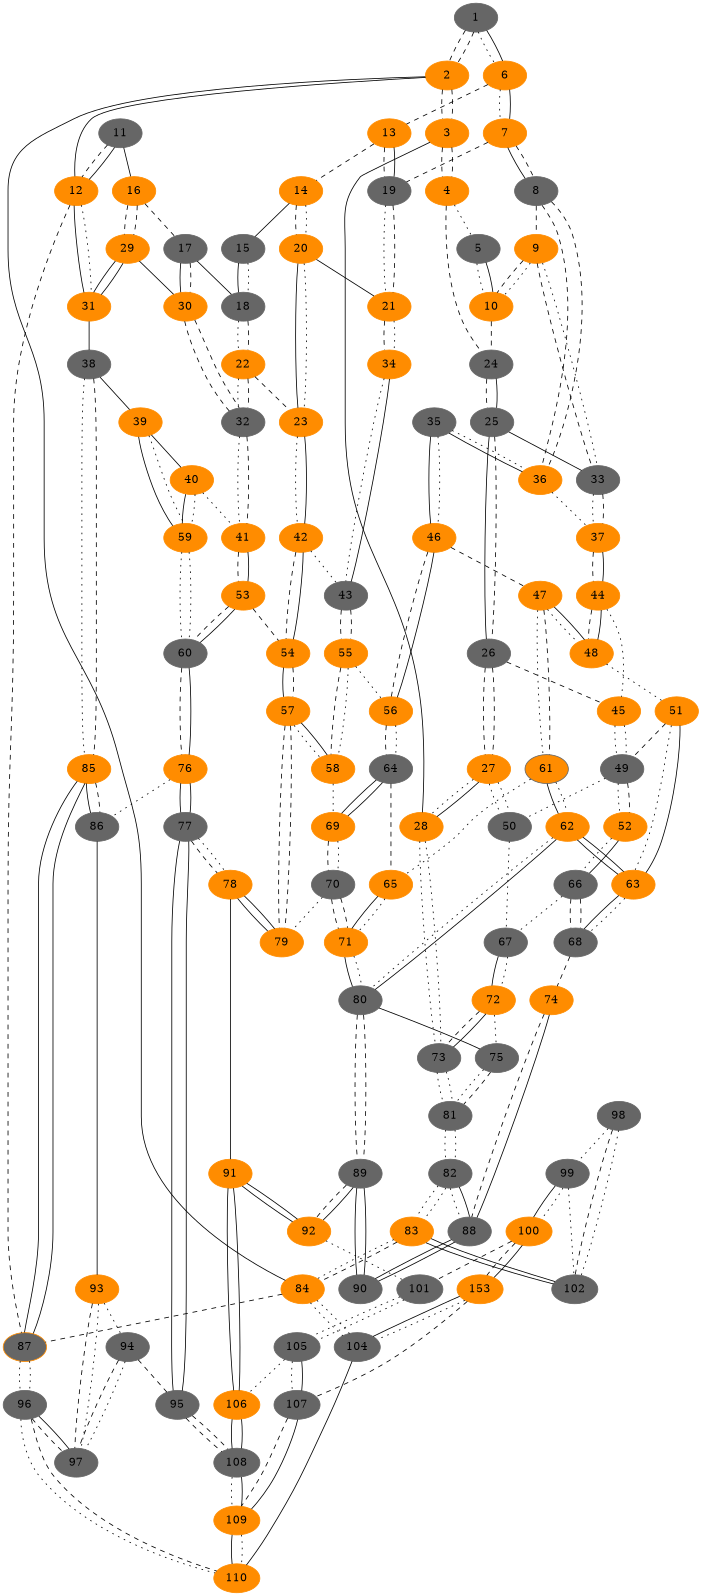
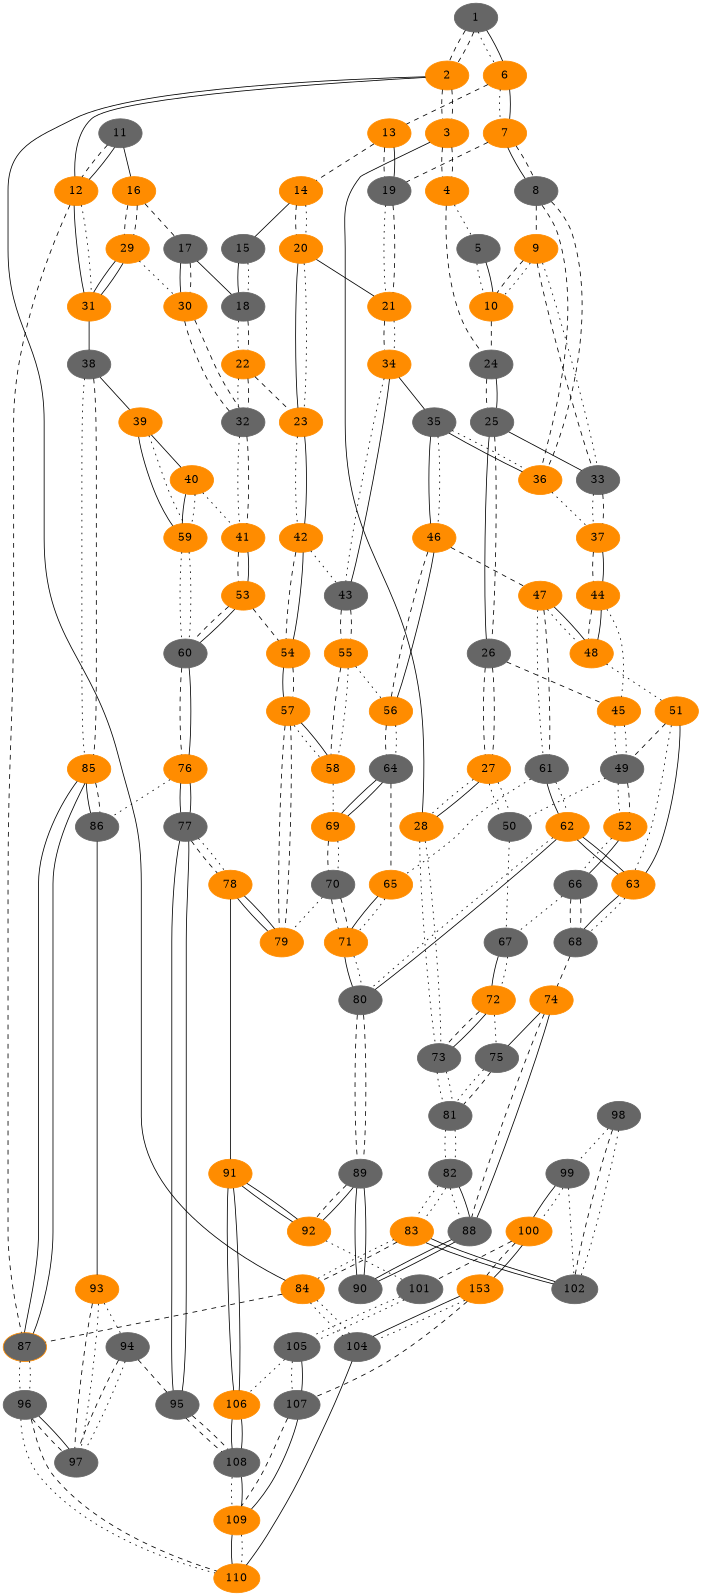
(156, 278) -> (156, 278)
none -> (412, 393)
(547, 769) -> (547, 769)
(427, 1027) -> (524, 1029)
